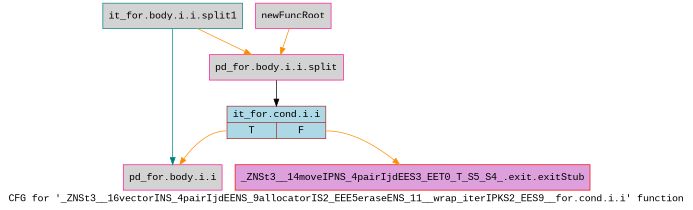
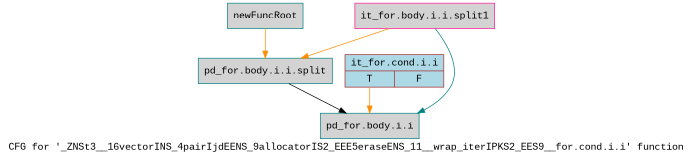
(173, 16) -> (425, 16)
(293, 16) -> (265, 16)
(276, 67) -> (265, 71)
(276, 90) -> (314, 97)
(173, 177) -> (370, 126)
(413, 177) -> none
